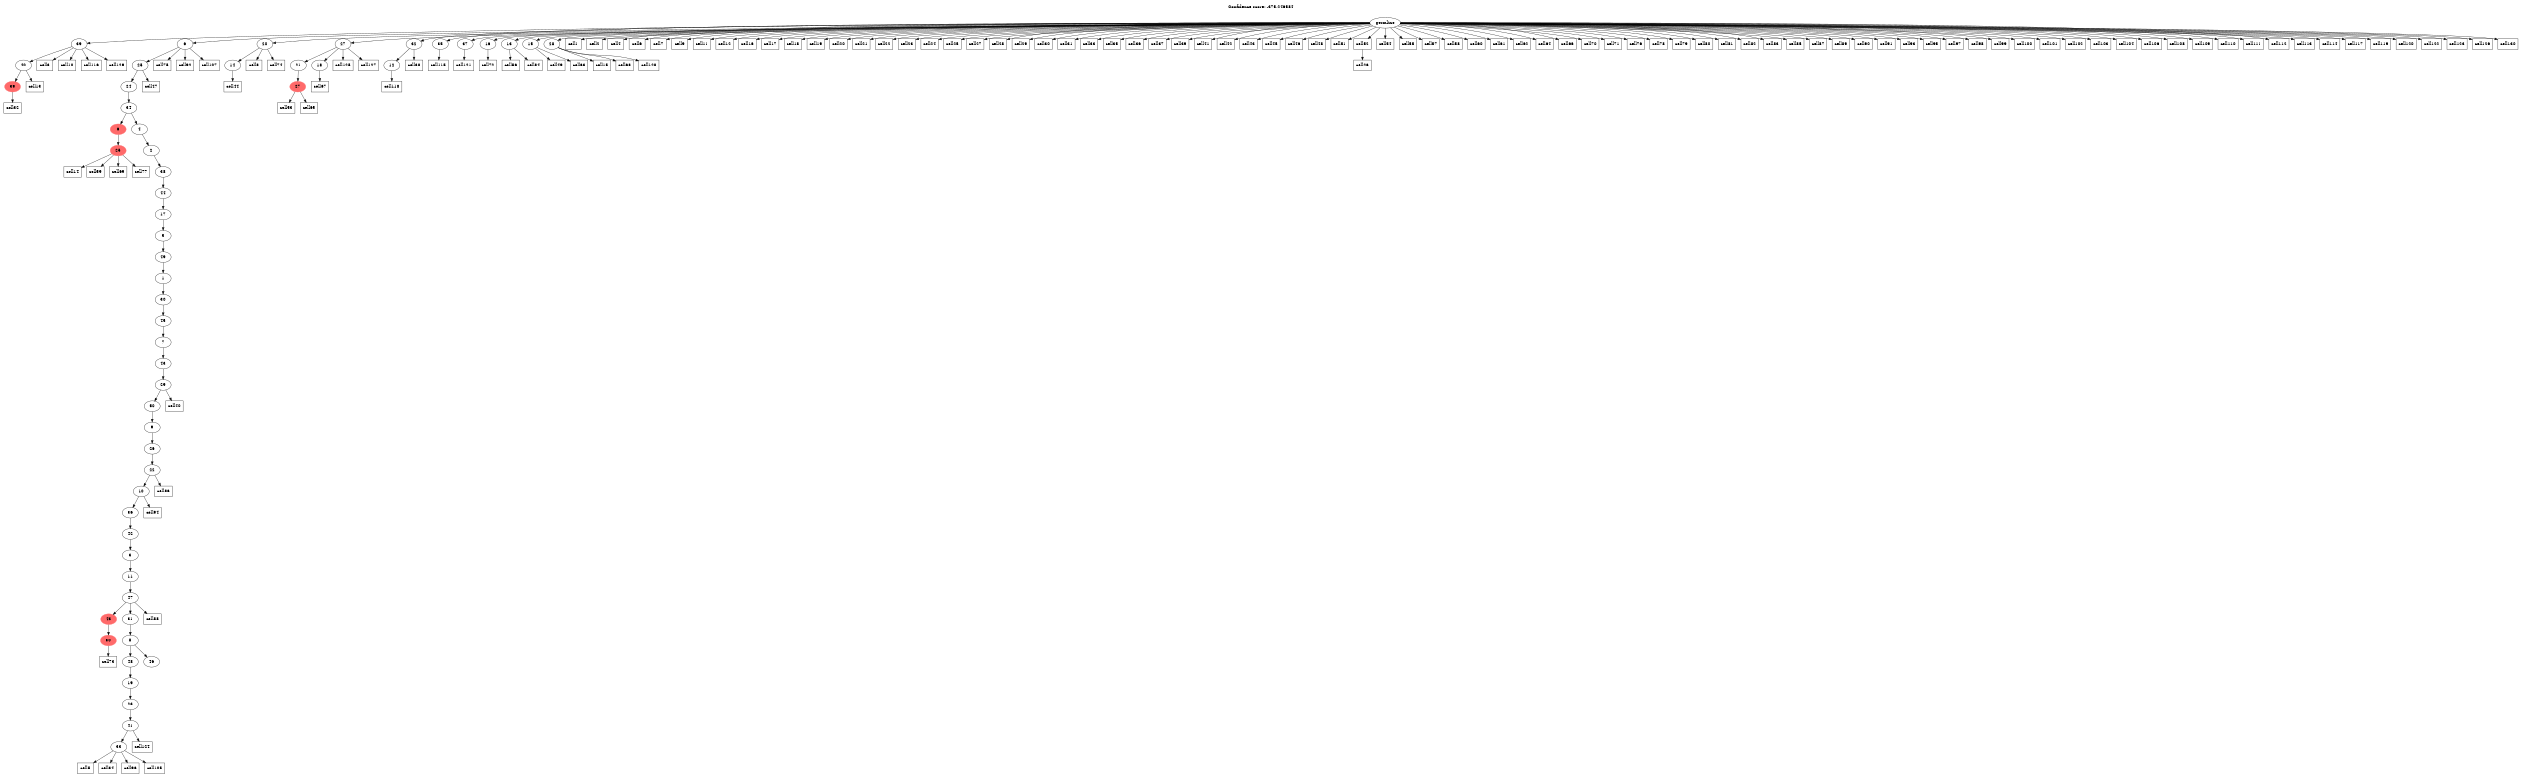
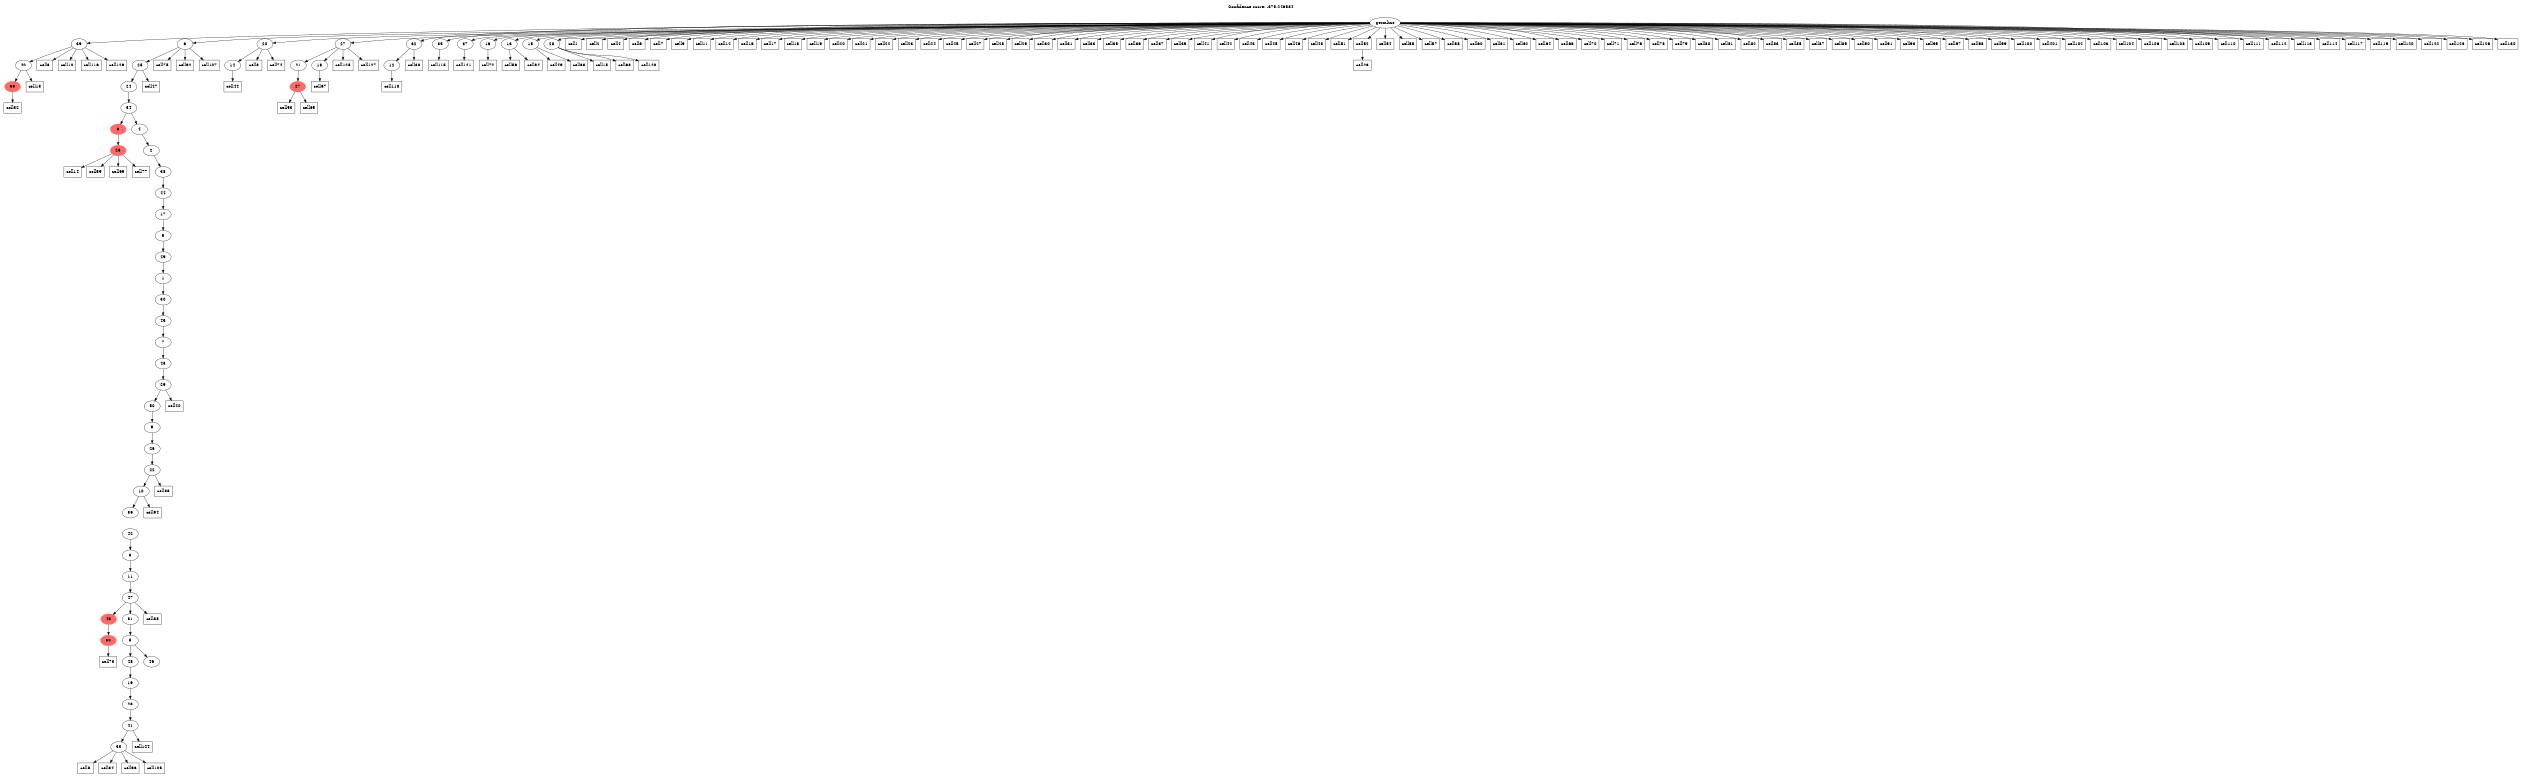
(2050, 44) -> (2050, 44)
(130, 522) -> none
